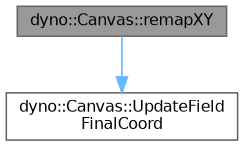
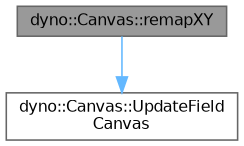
(122, 116) -> (122, 116)
